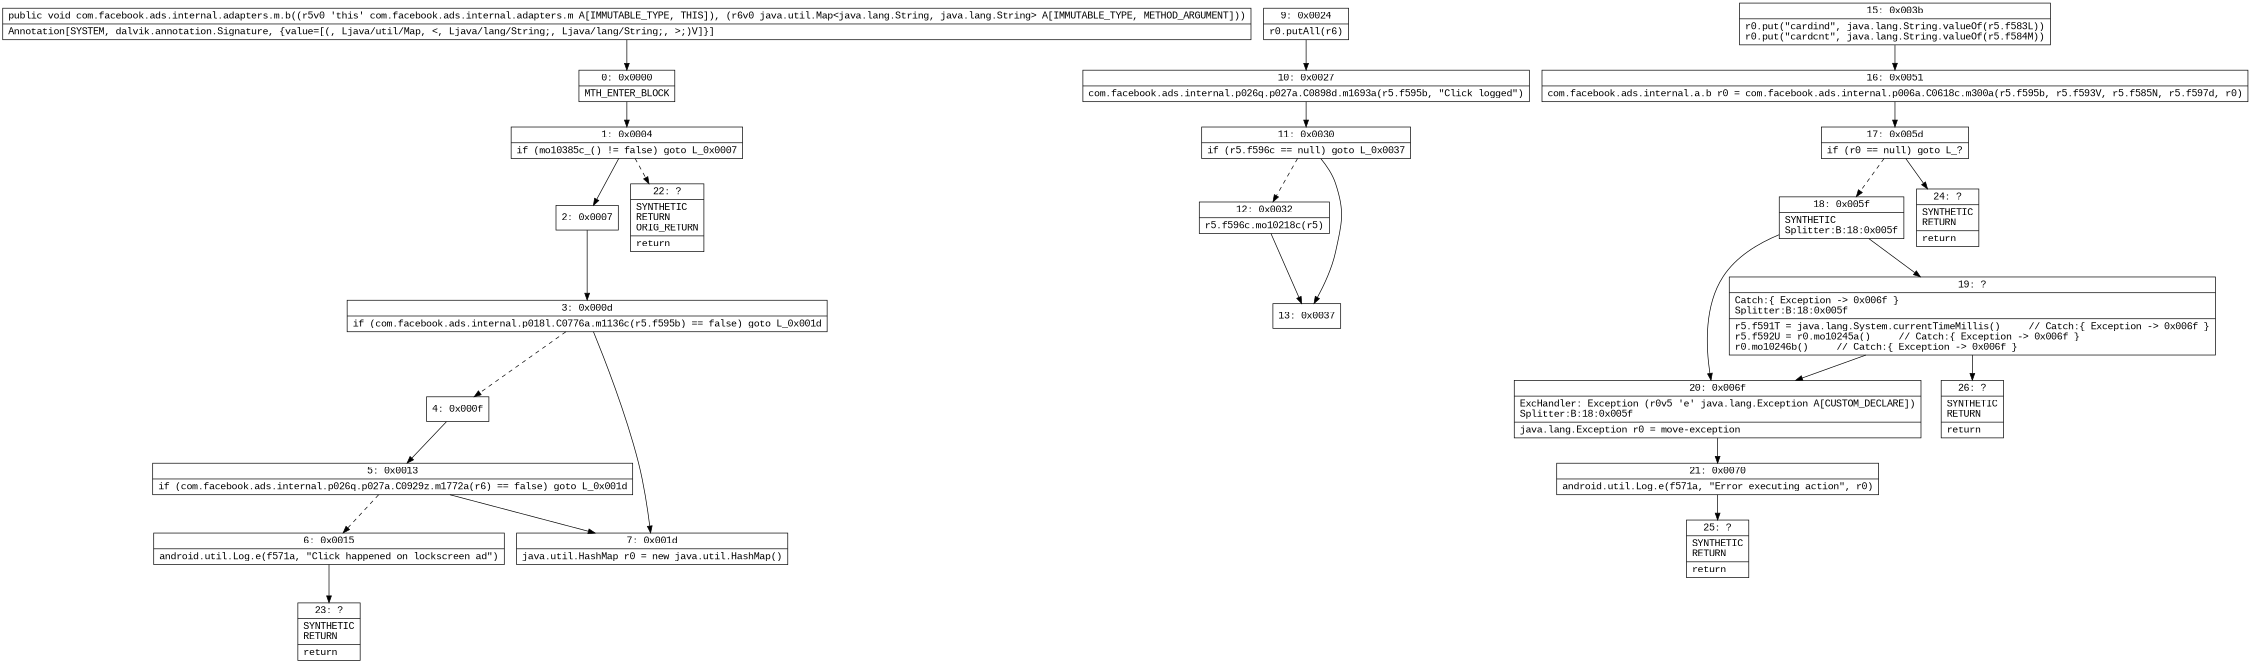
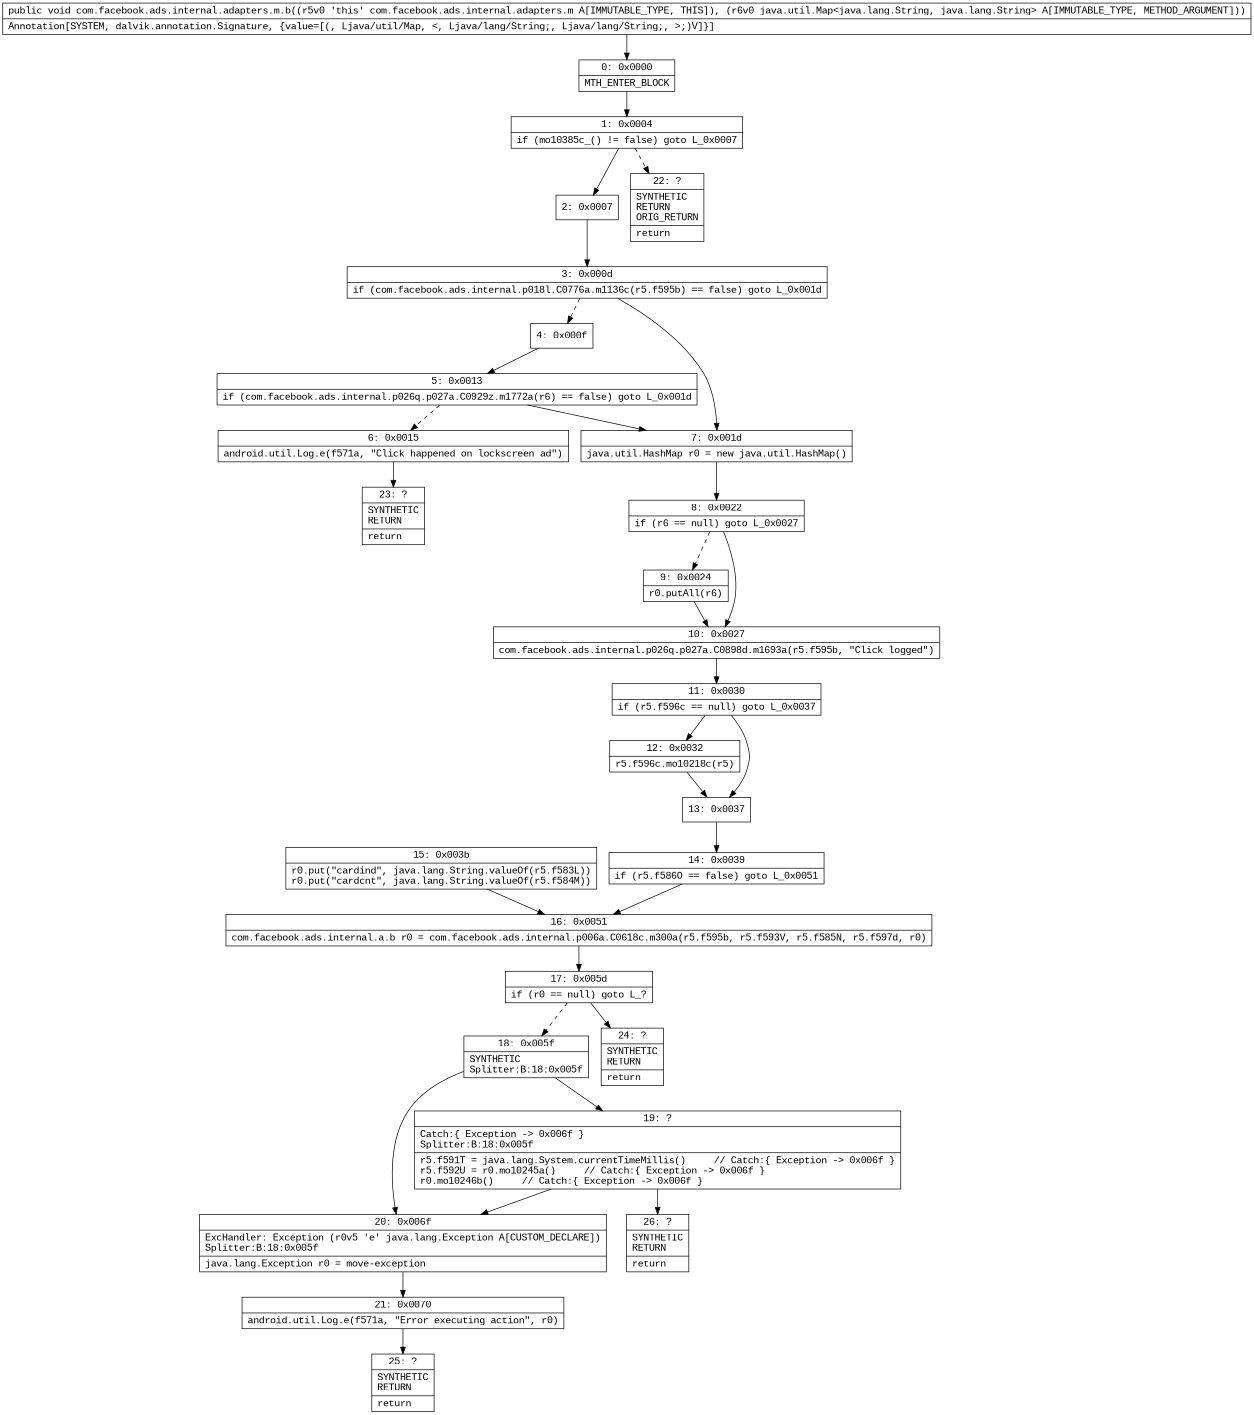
(1287, 177) -> (698, 725)
none -> (717, 516)
none -> (717, 868)
